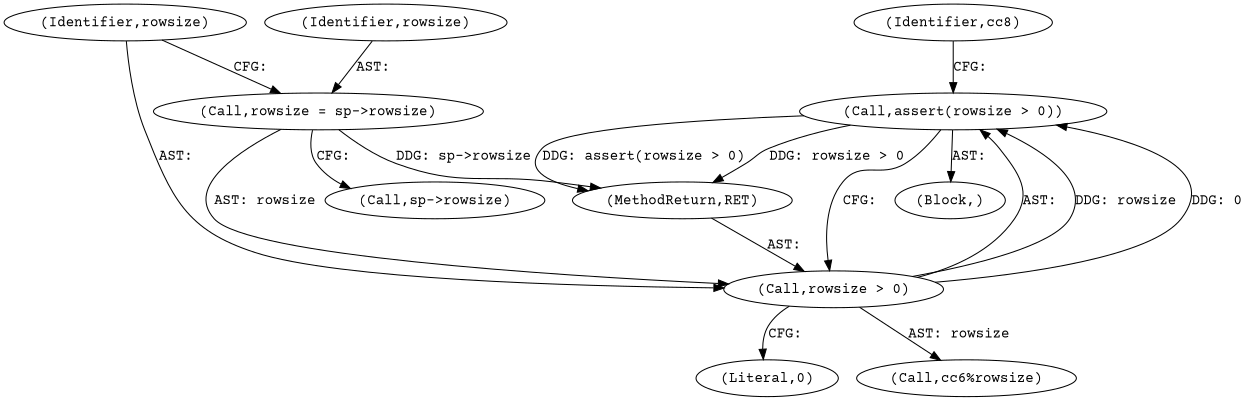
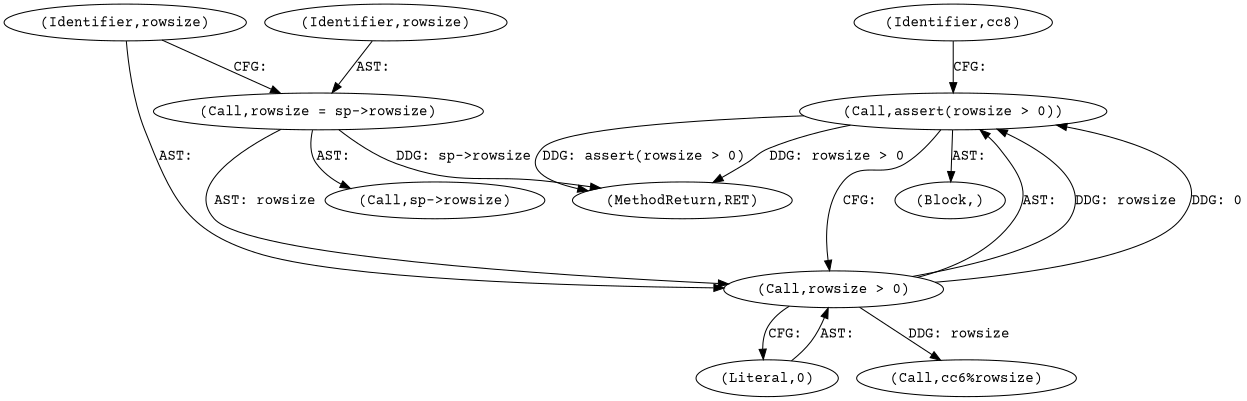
(338, 156) -> (338, 156)
(753, 242) -> (811, 342)
(959, 334) -> (959, 334)
